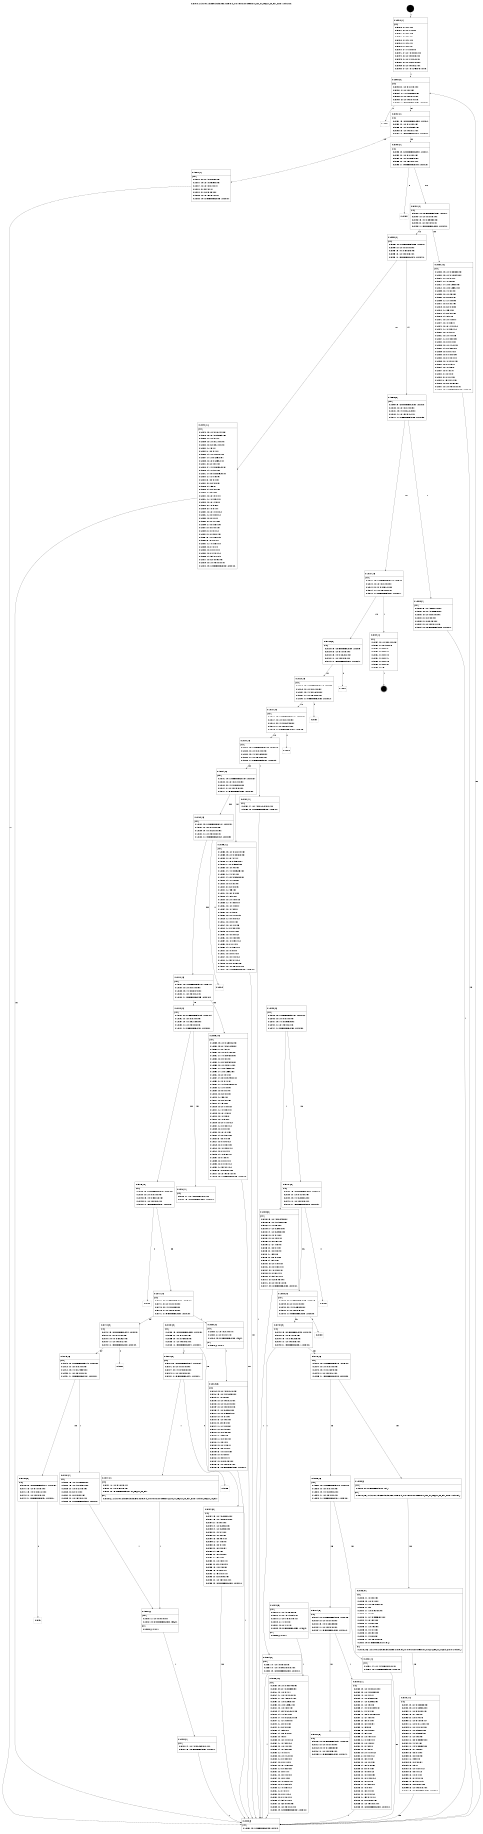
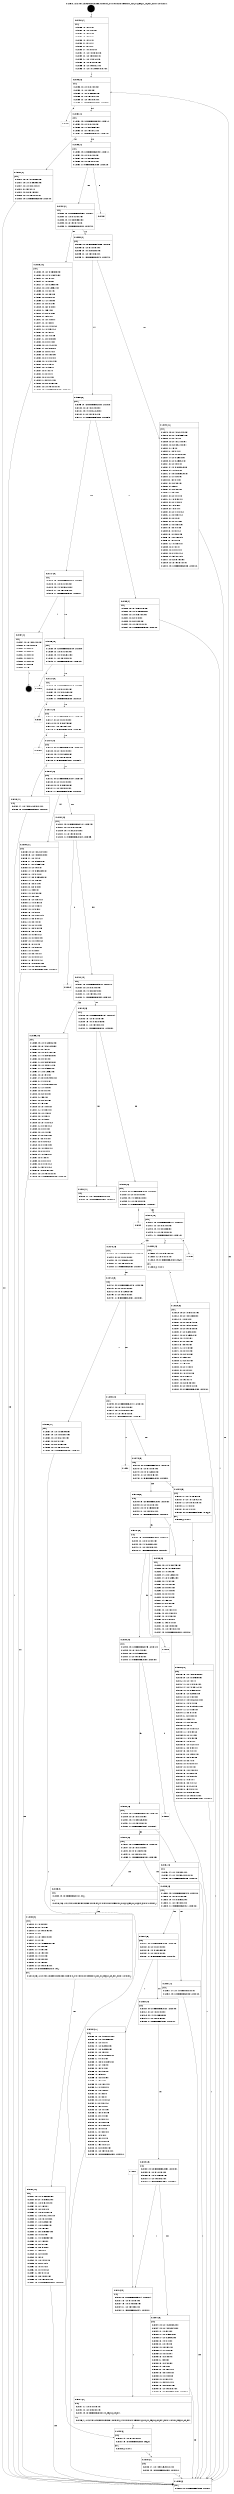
(120, 1355) -> (186, 1245)
(192, 1441) -> (133, 2231)
none -> (151, 1468)
none -> (158, 2091)
